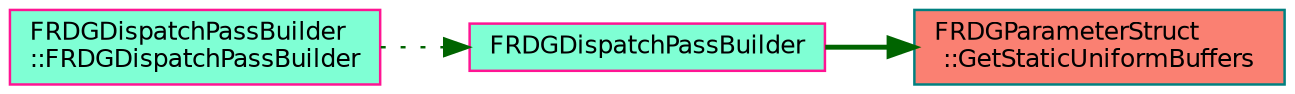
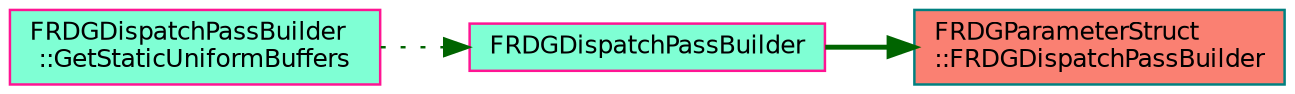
(195, 47) -> (195, 47)
(1099, 47) -> (1099, 47)
